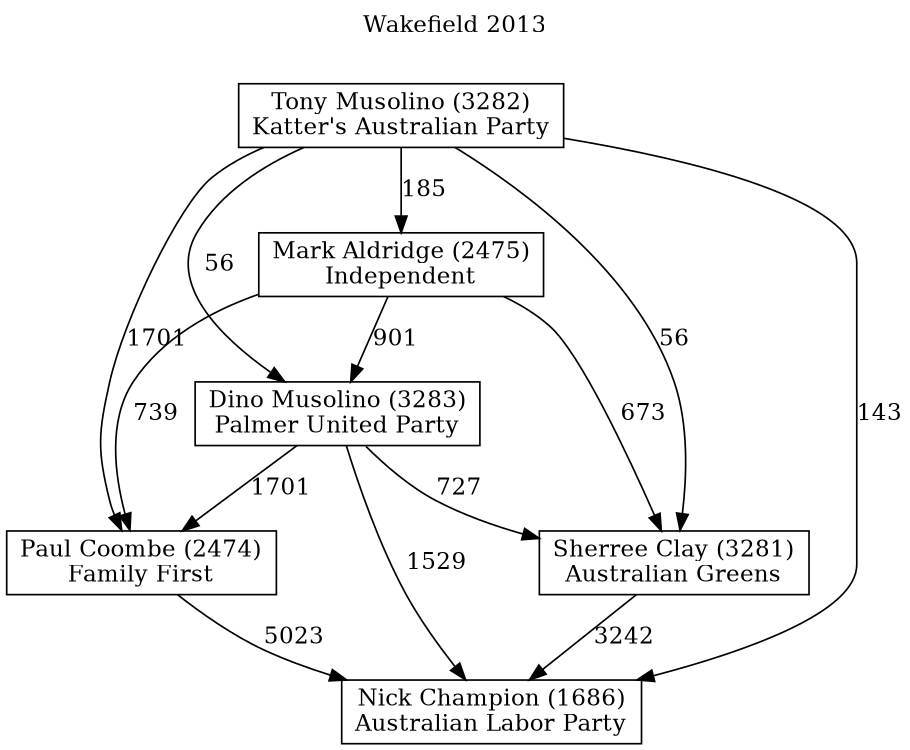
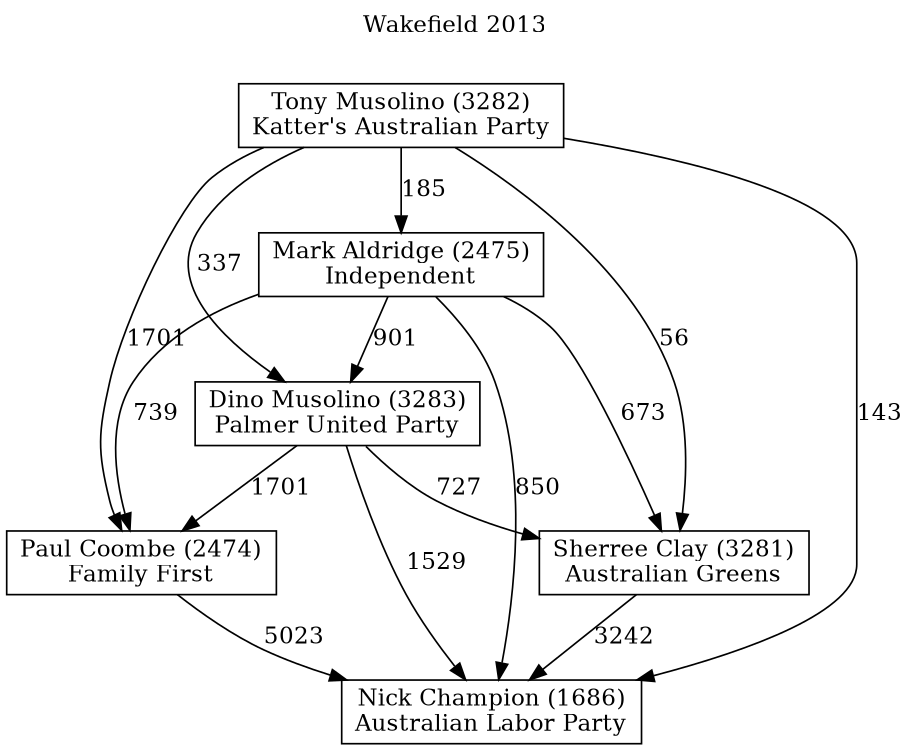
(220, 265) -> (220, 265)
none -> (513, 470)
